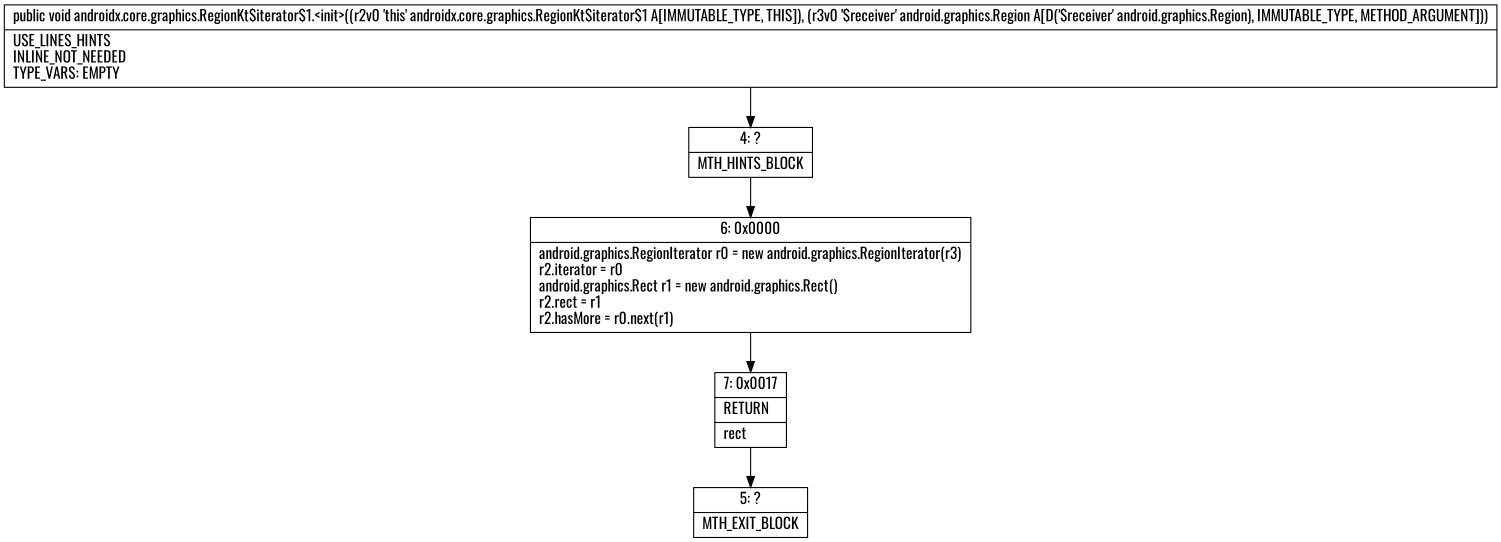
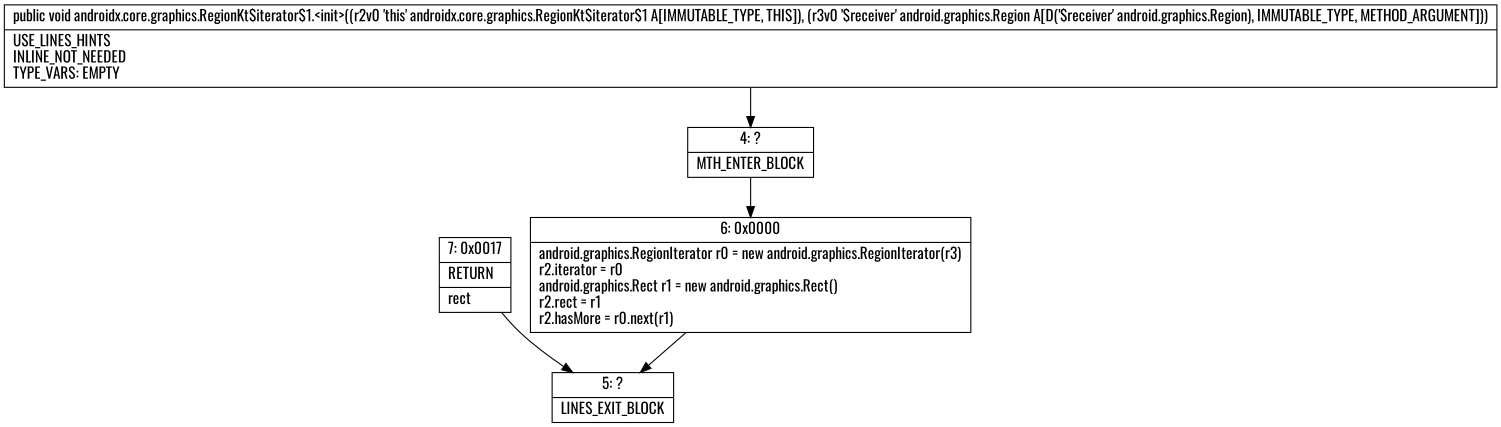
(751, 164) -> (751, 164)
(751, 347) -> (667, 349)
(751, 524) -> (613, 409)
